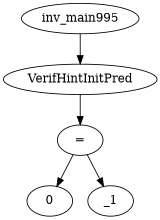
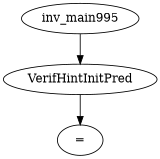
(50, 201) -> none
(111, 201) -> none
